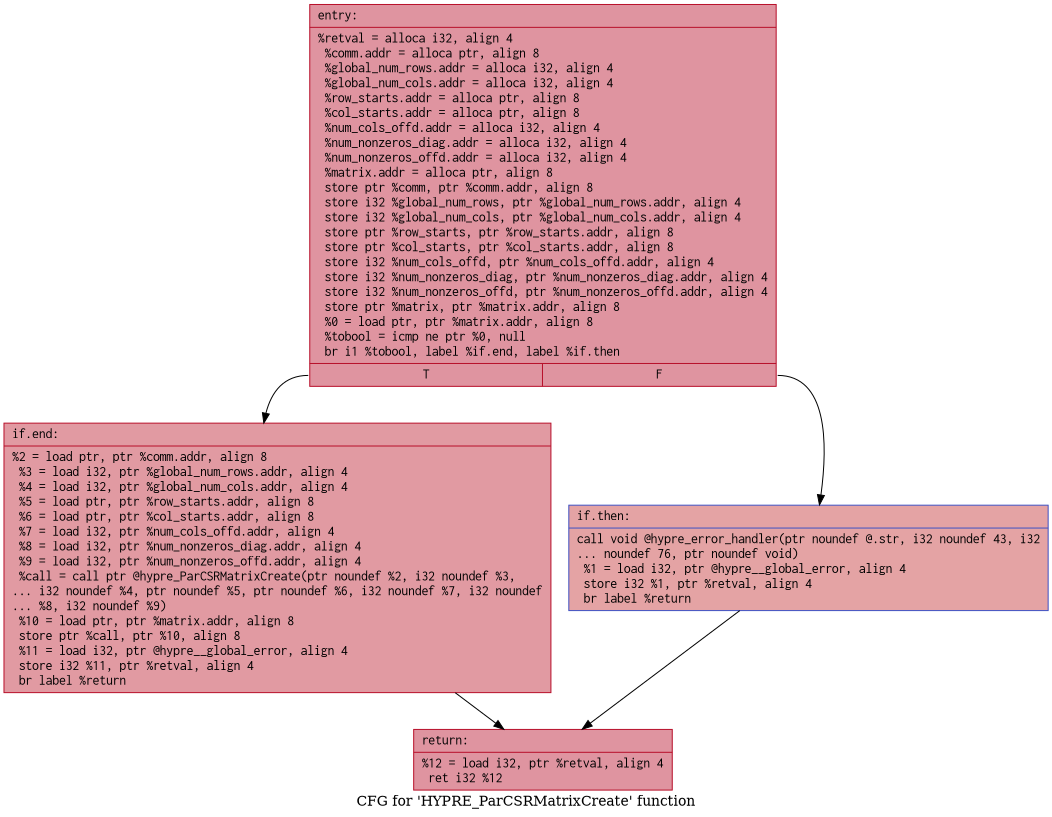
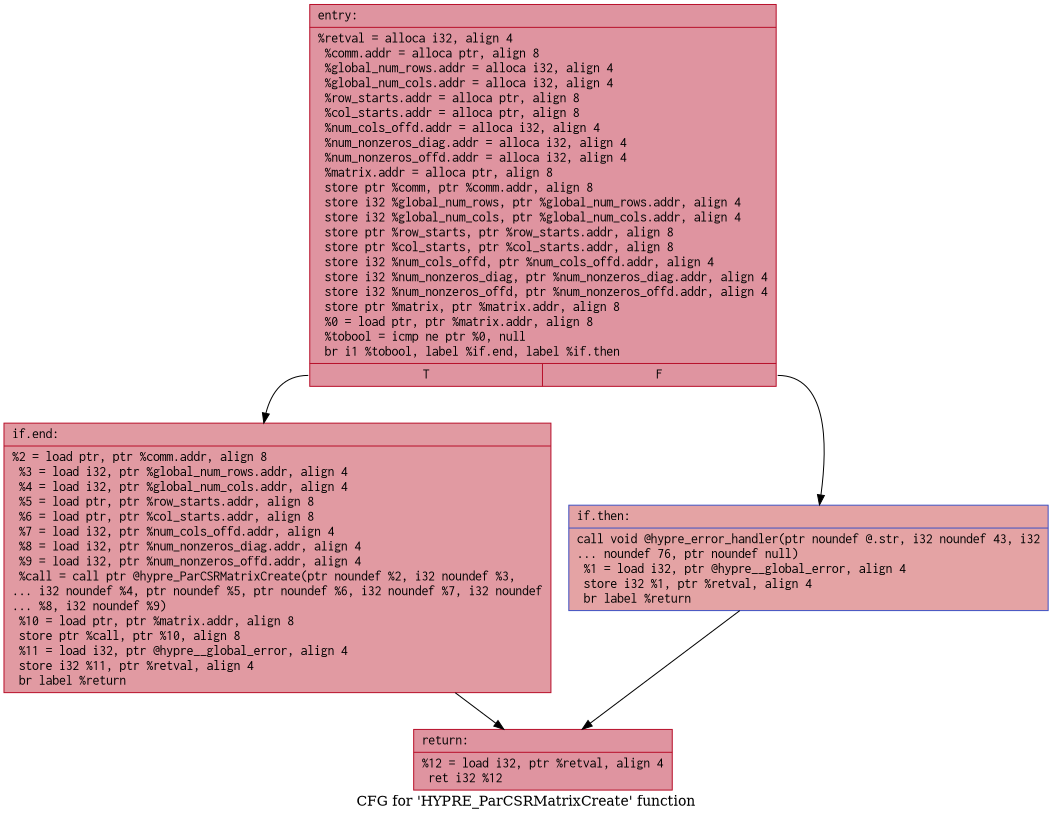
(688, 554) -> (688, 554)
